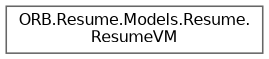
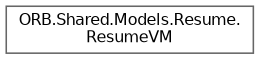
(134, 30) -> (130, 30)
